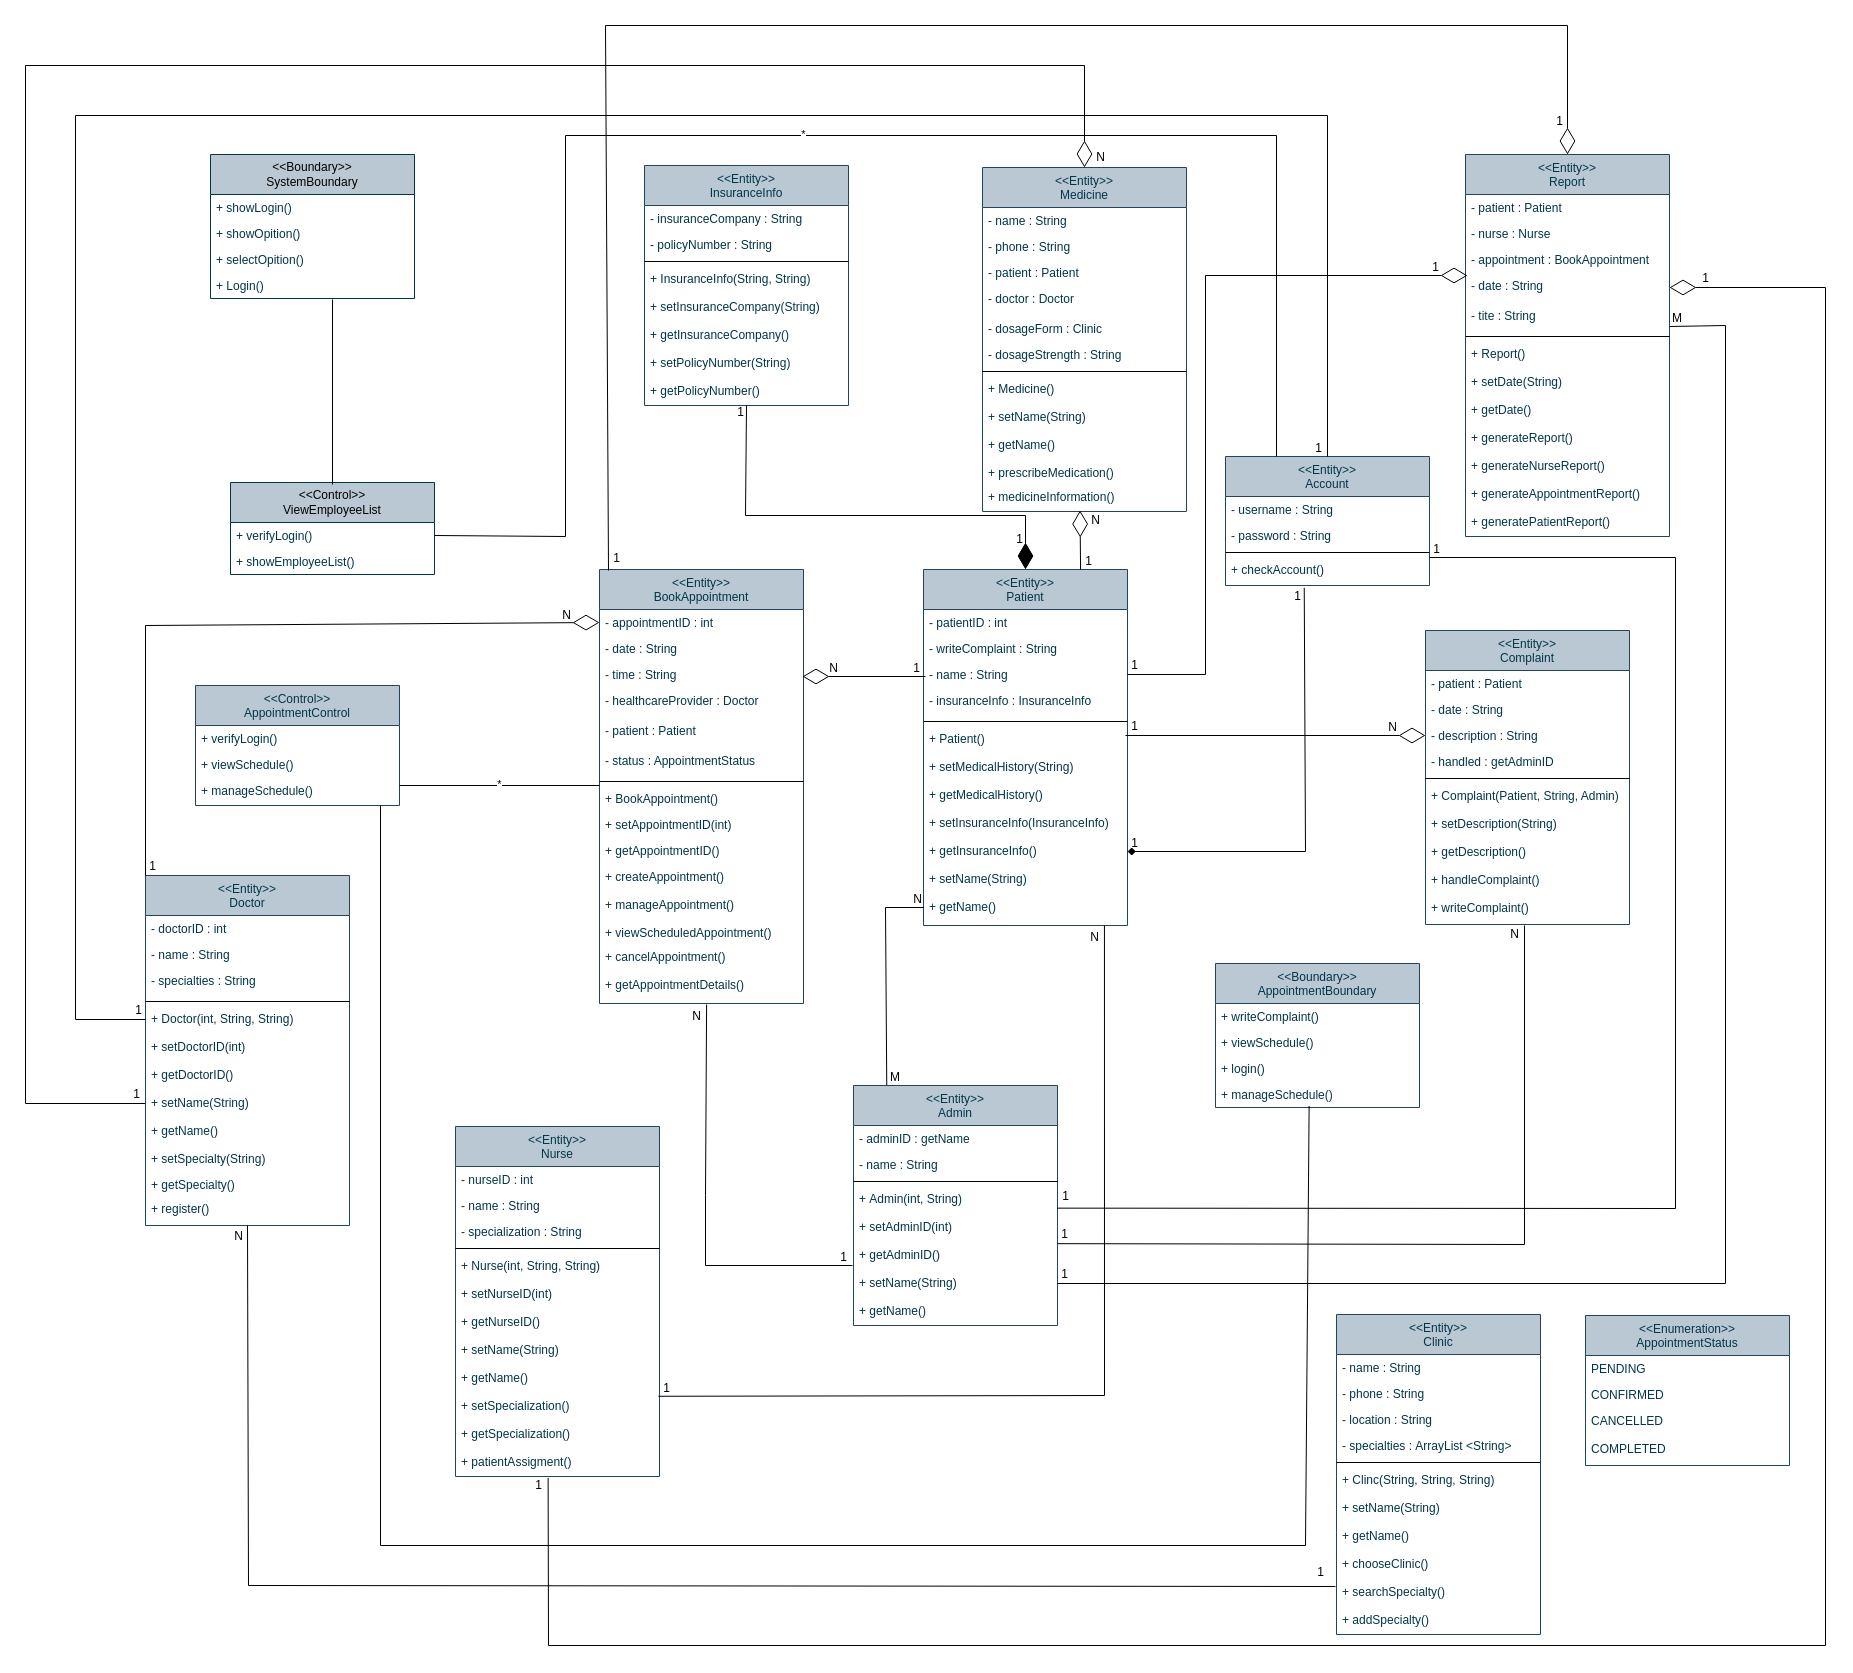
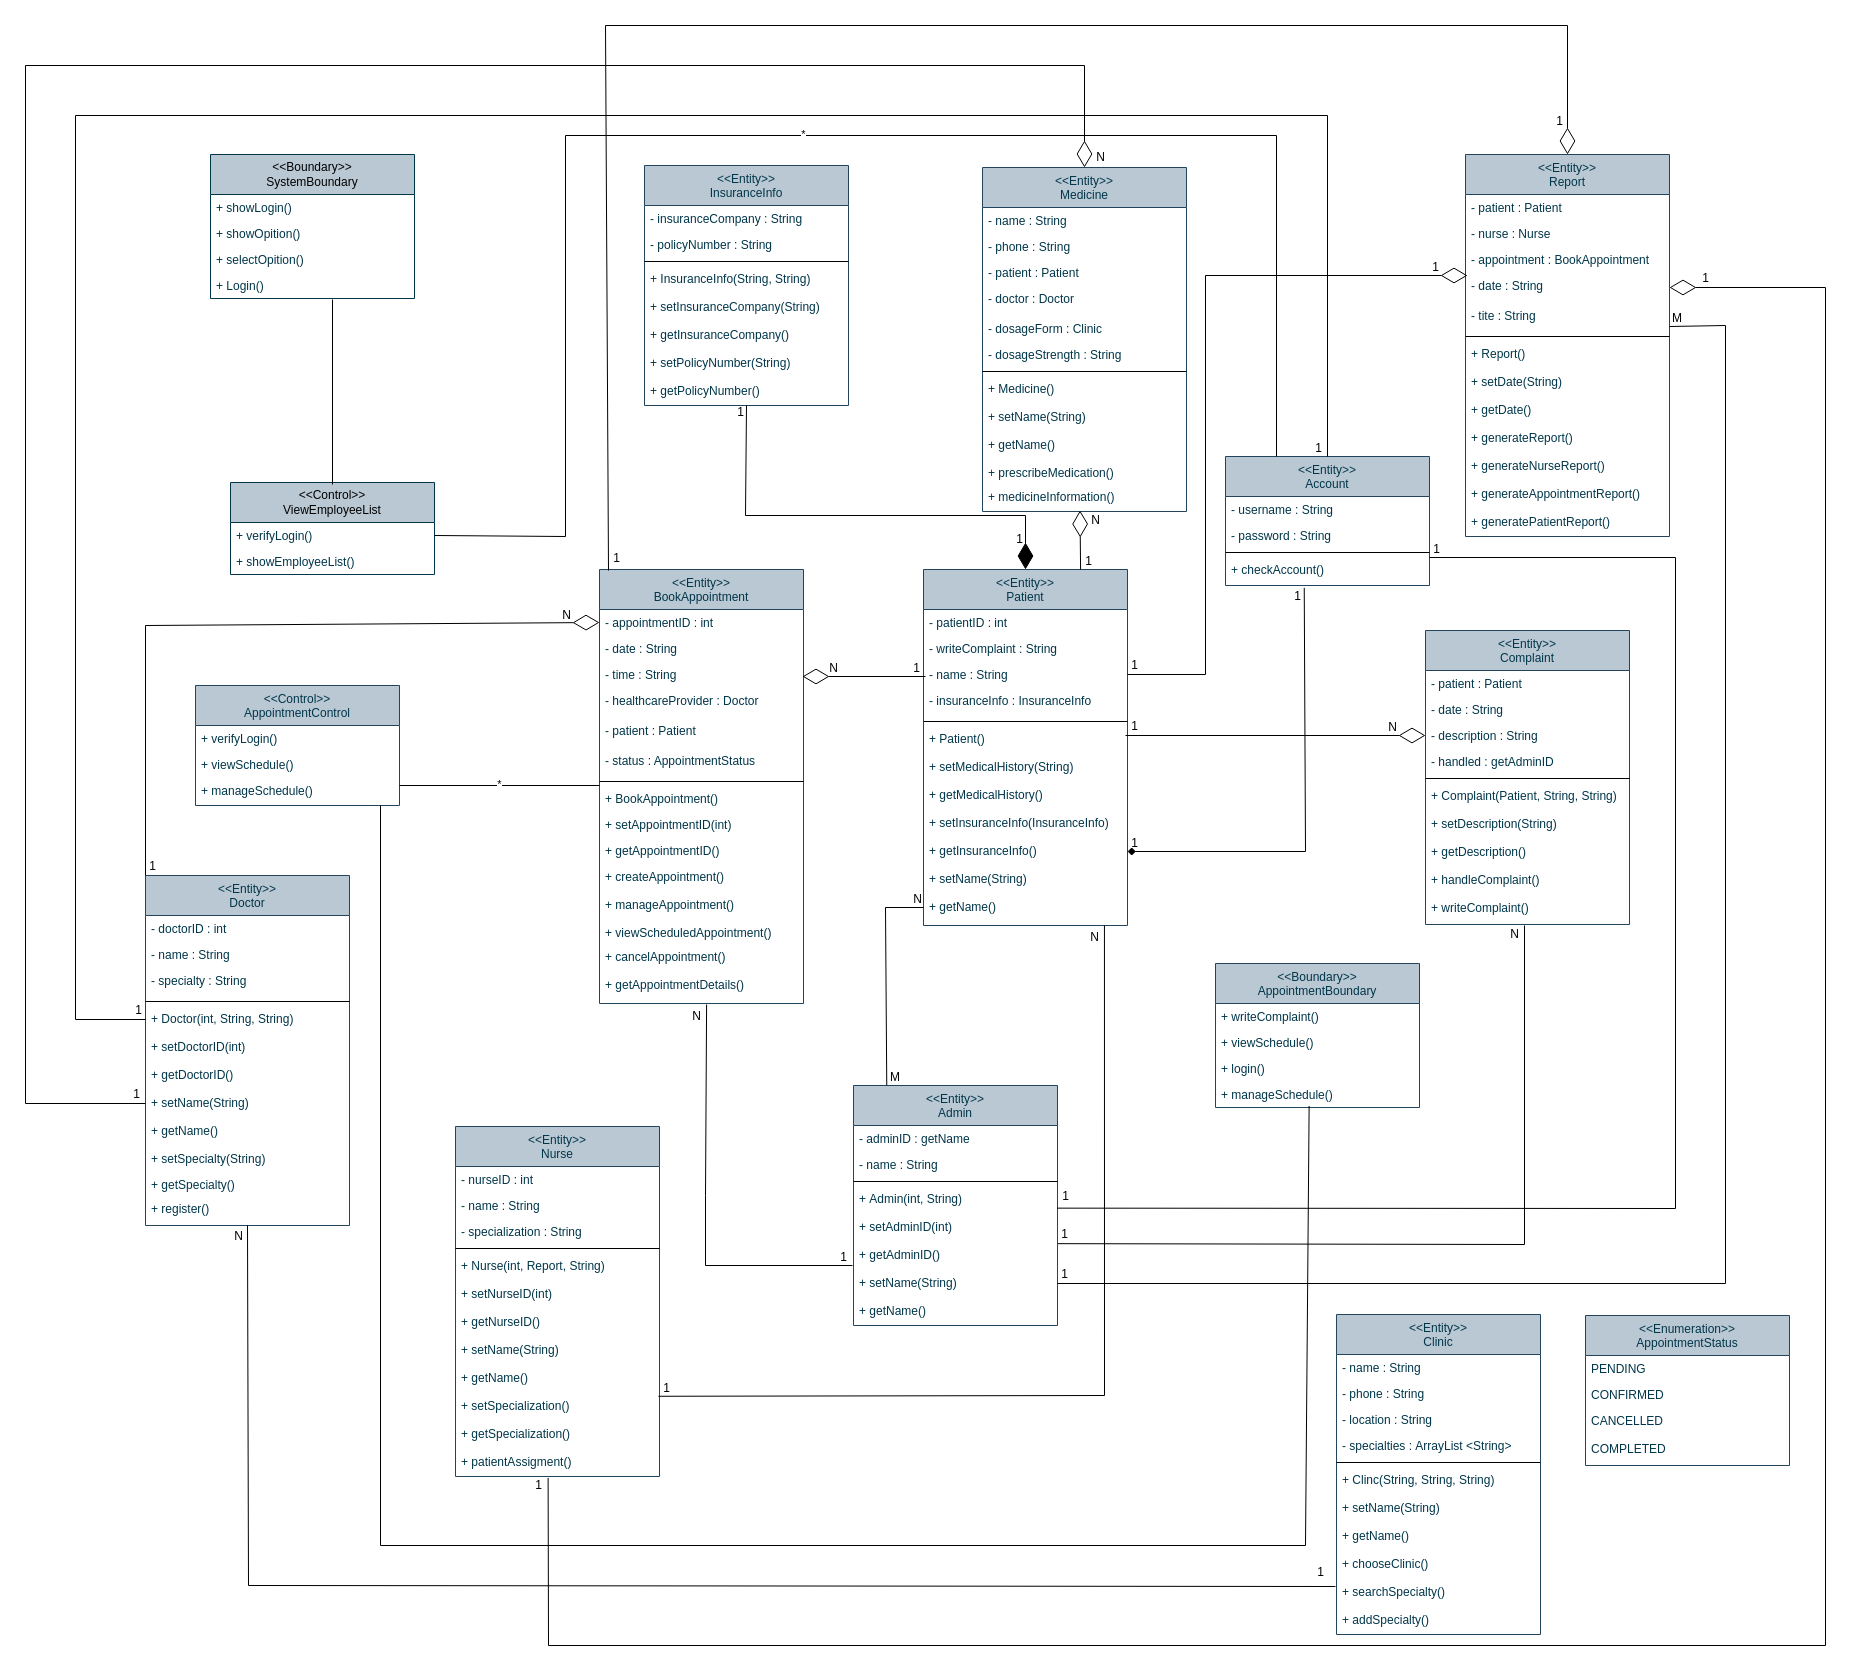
(1535, 796) -> (1538, 796)
(214, 981) -> (209, 981)
(544, 1266) -> (546, 1266)
